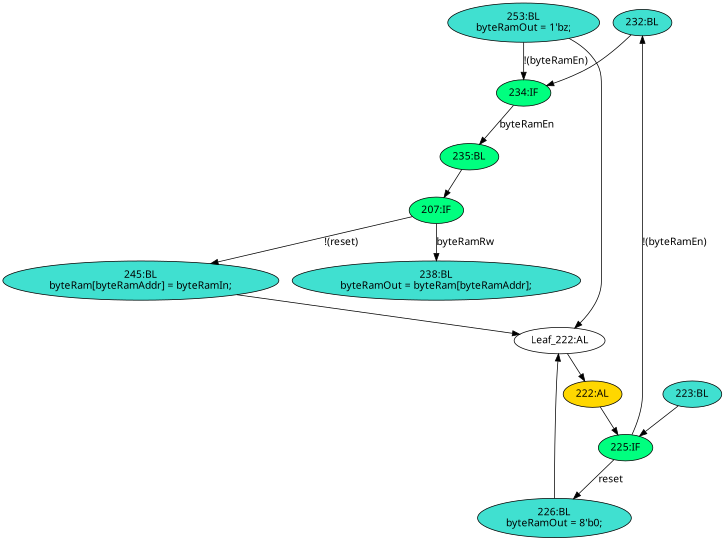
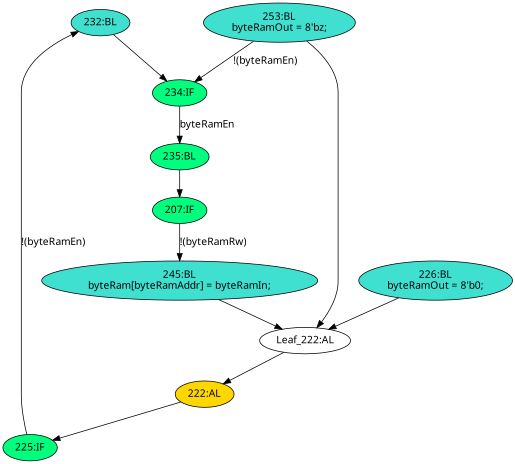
(524, 23) -> (279, 23)
(341, 242) -> (213, 242)
(436, 281) -> none
(692, 394) -> none
(596, 477) -> none
